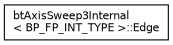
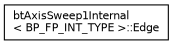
(86, 22) -> (86, 22)
